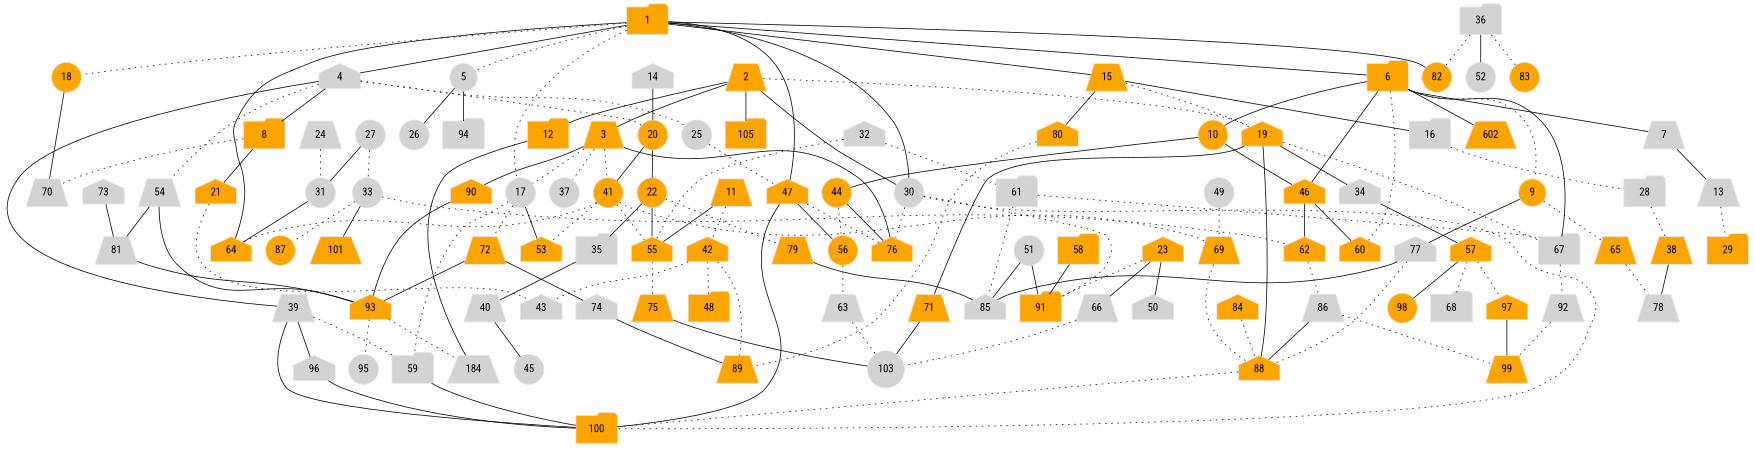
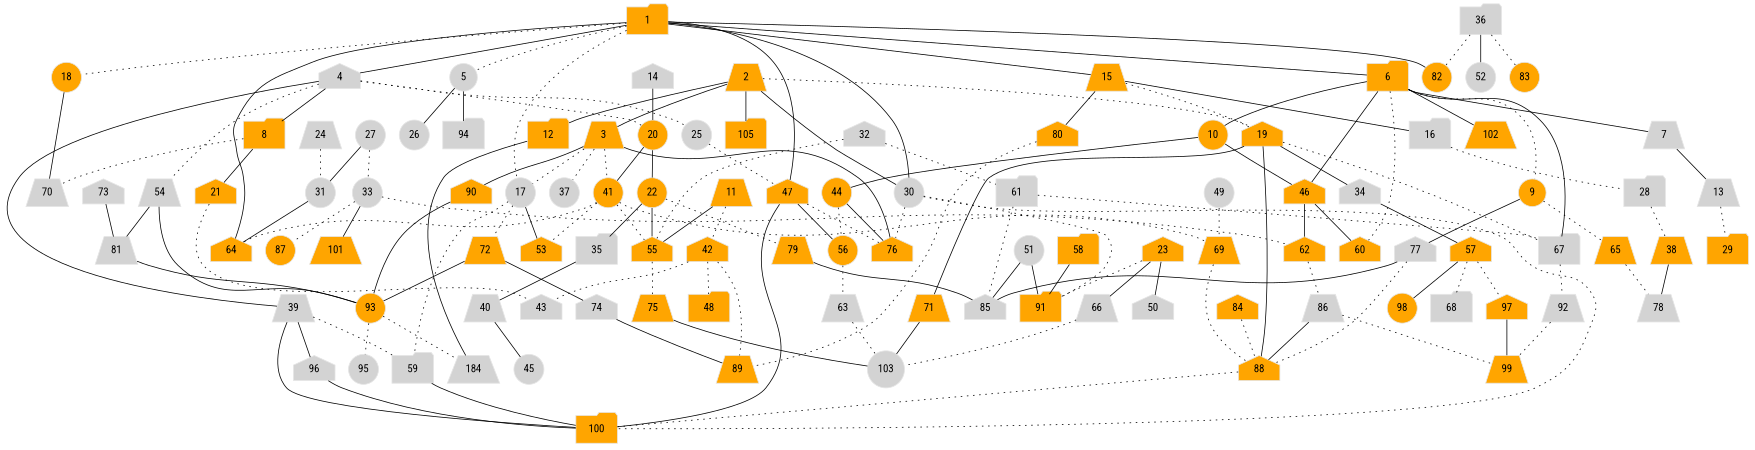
(1491, 135) -> (1491, 135)
(370, 308) -> (370, 308)
